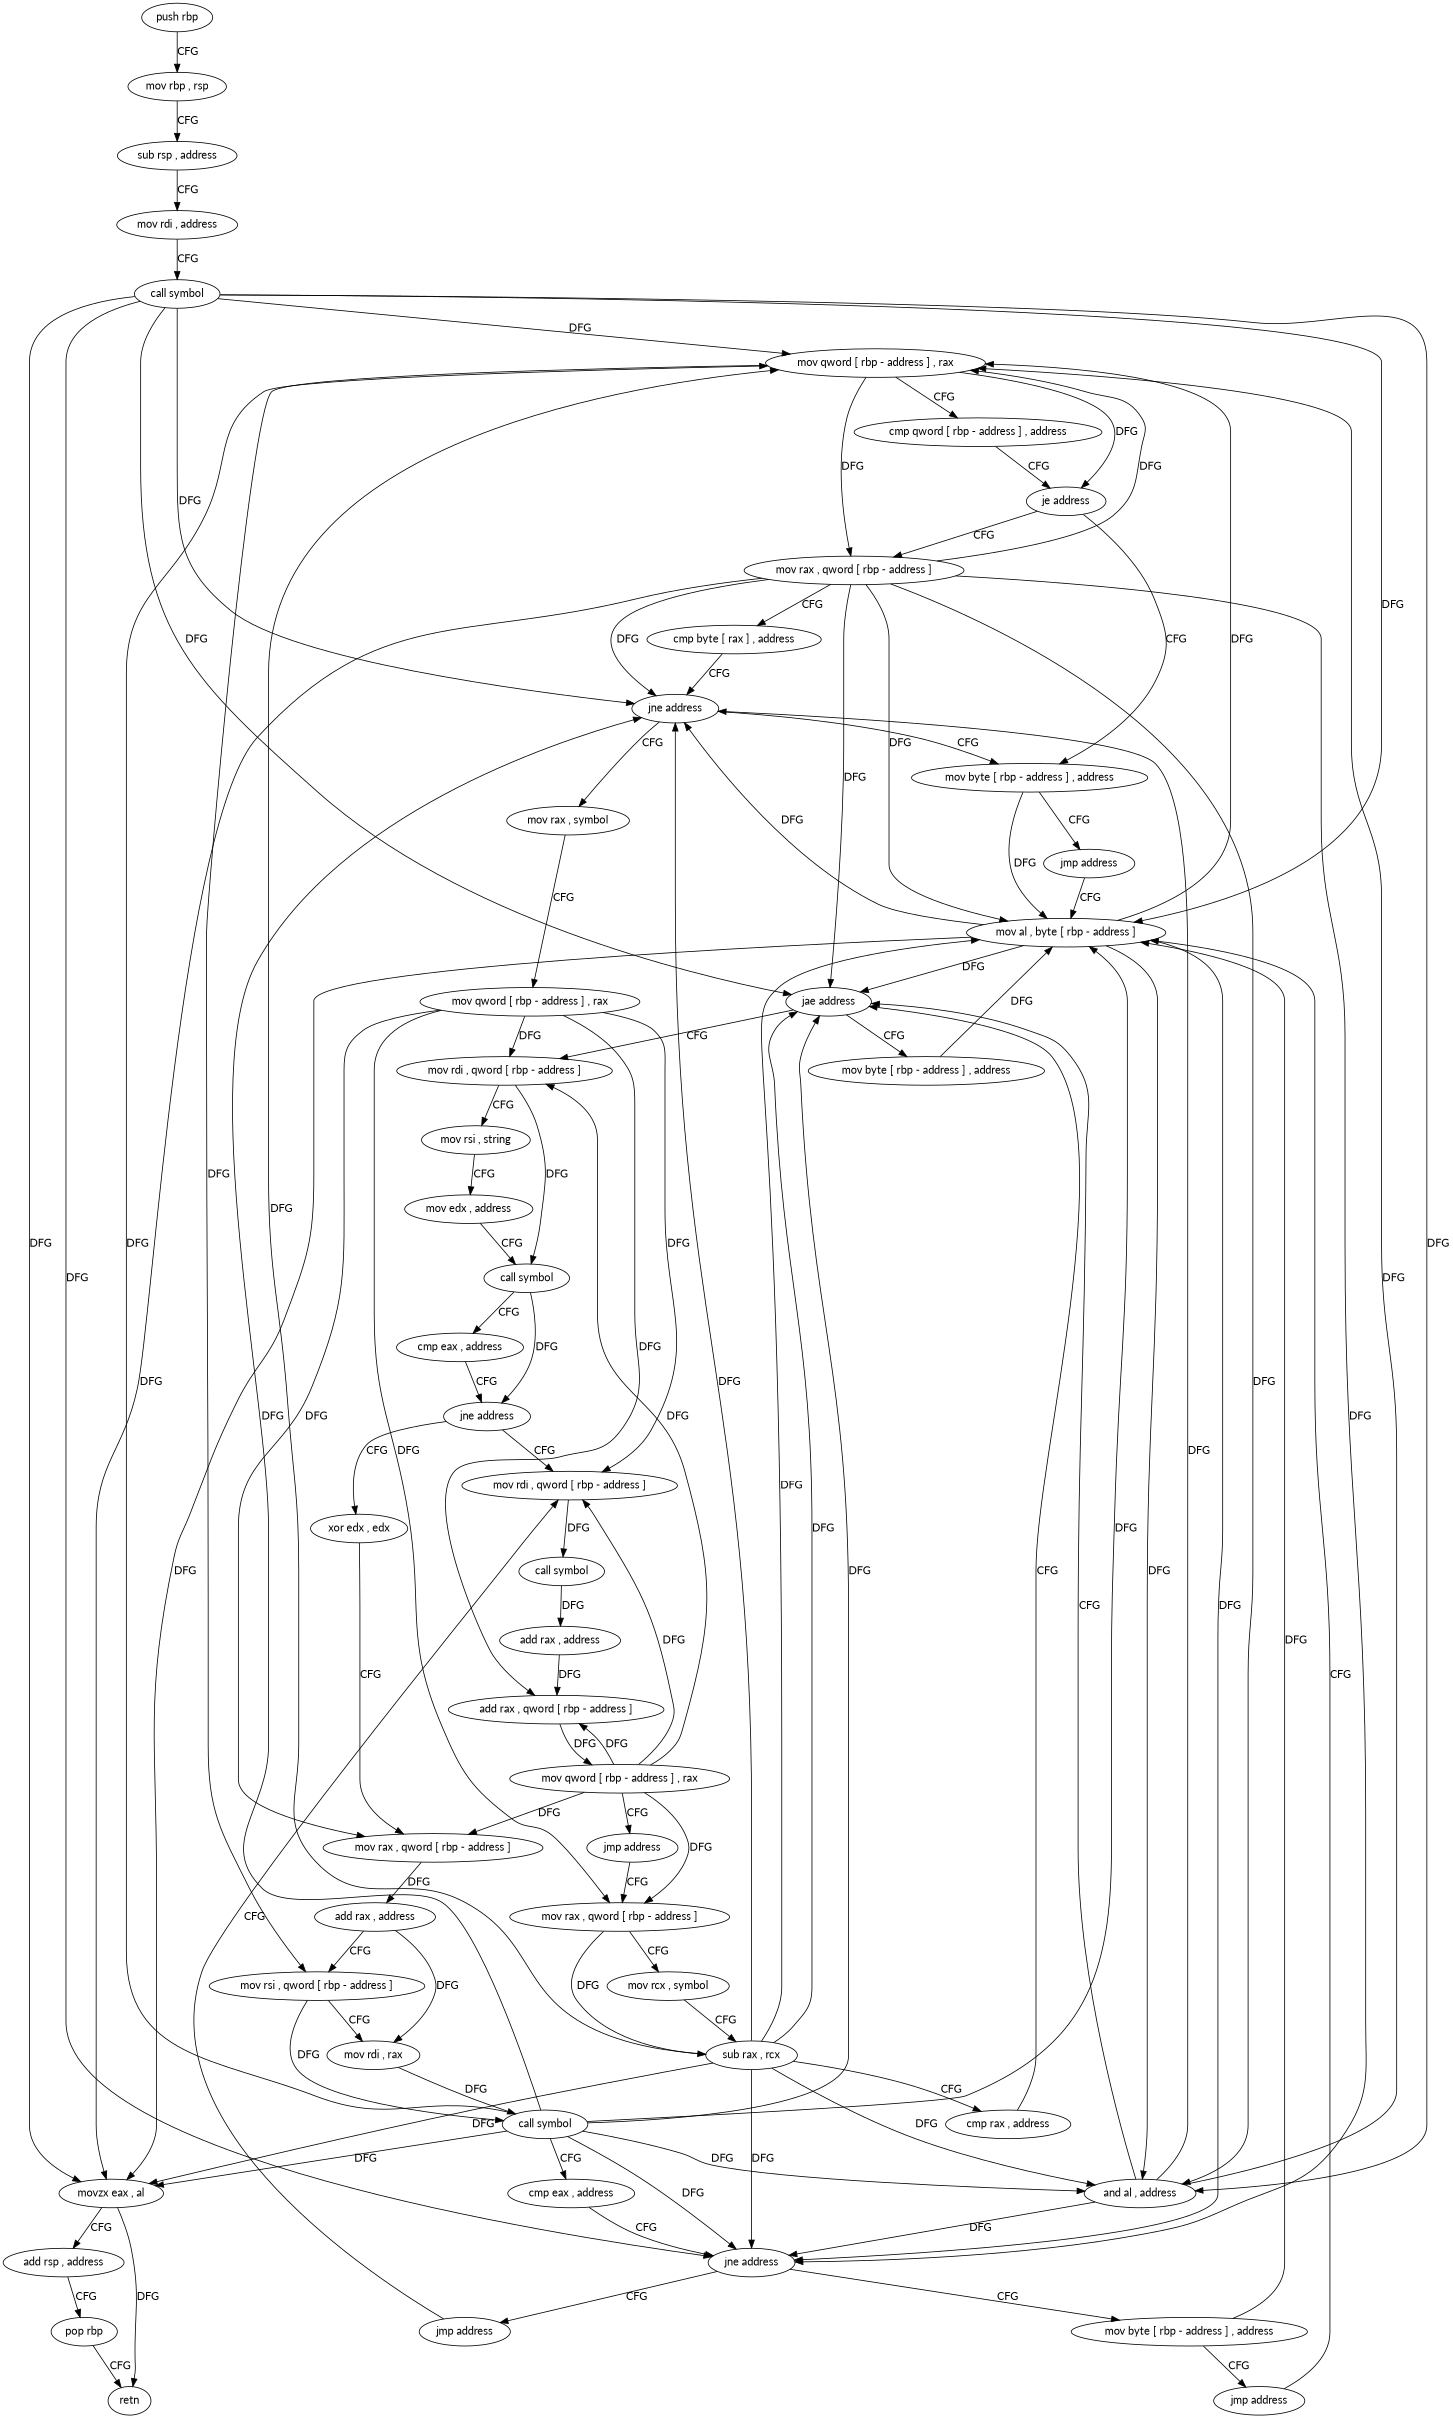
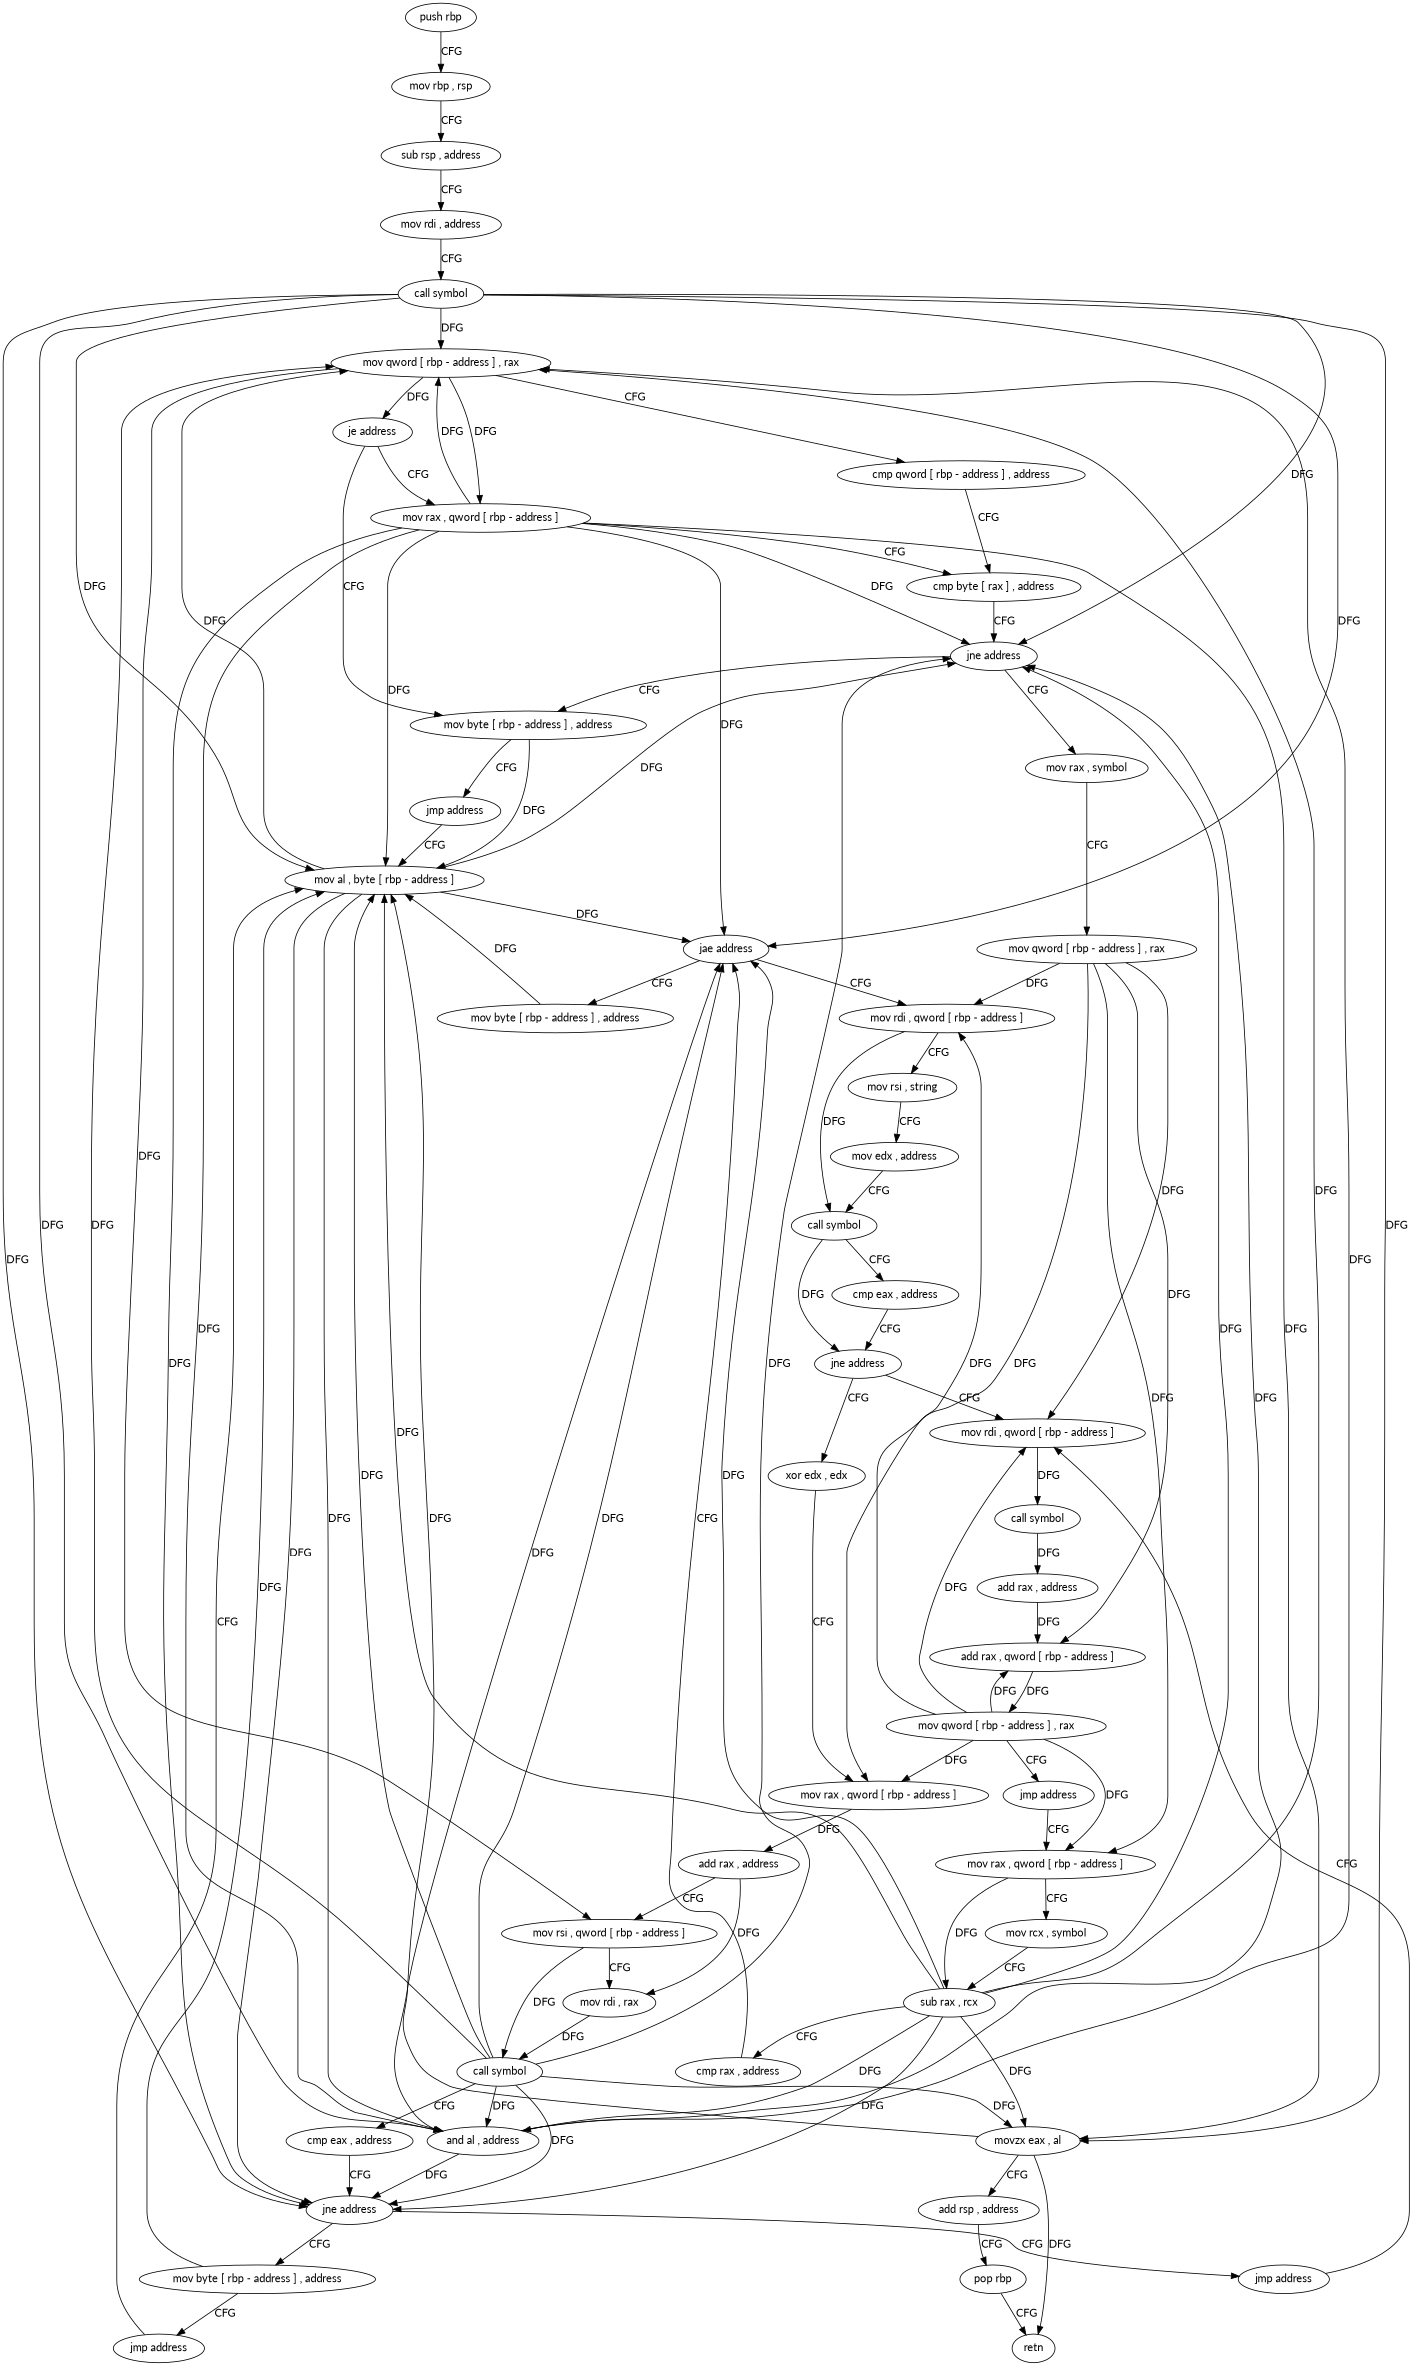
(1020, 465) -> (976, 527)
(301, 1273) -> (432, 1769)
(1090, 1606) -> (543, 1554)
